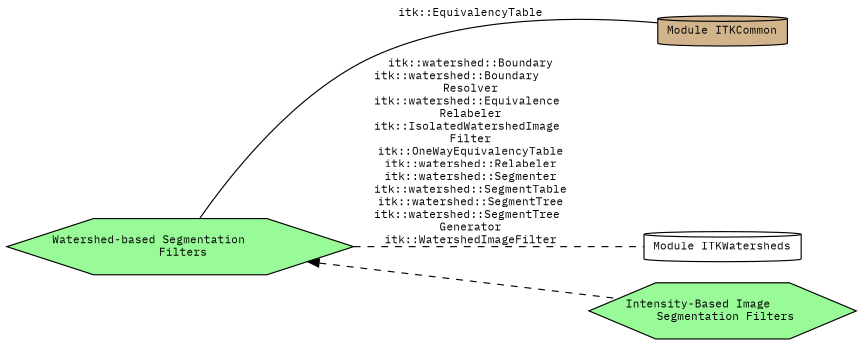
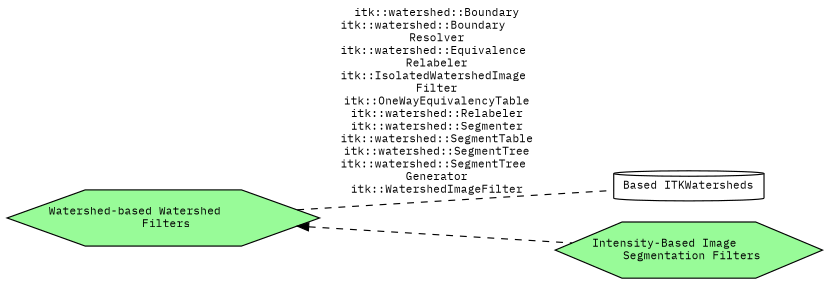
(723, 31) -> none
(180, 247) -> (163, 218)
(723, 247) -> (689, 186)
